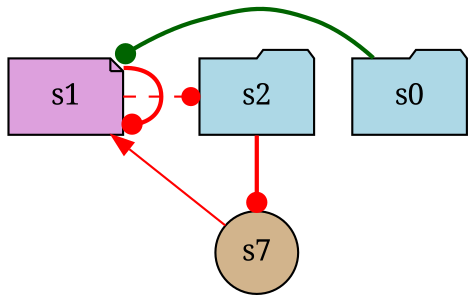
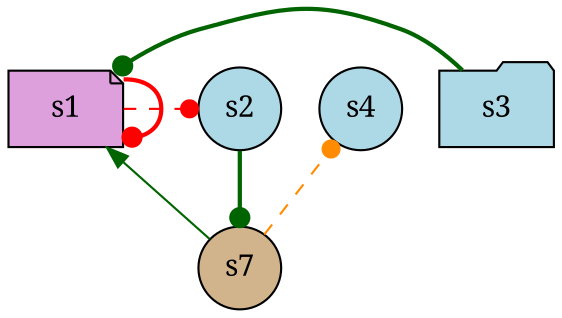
(257, 97) -> (240, 109)
(410, 97) -> (497, 109)
none -> (361, 109)
(257, 165) -> (240, 180)
(177, 187) -> (167, 201)
